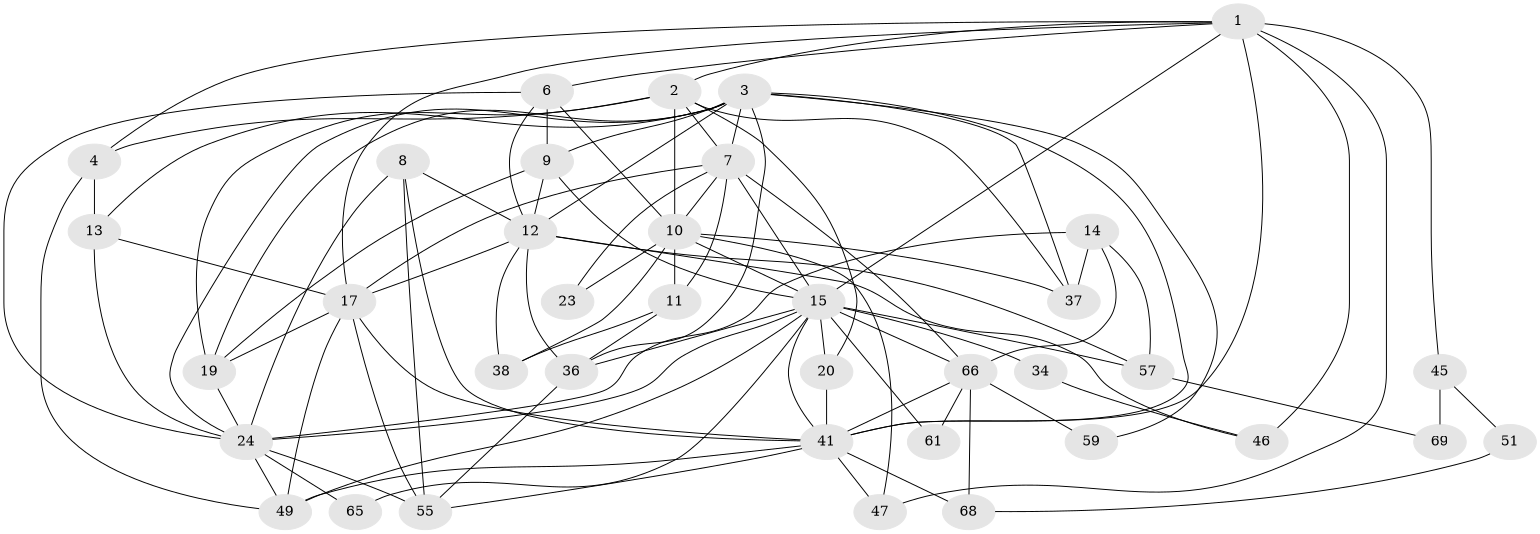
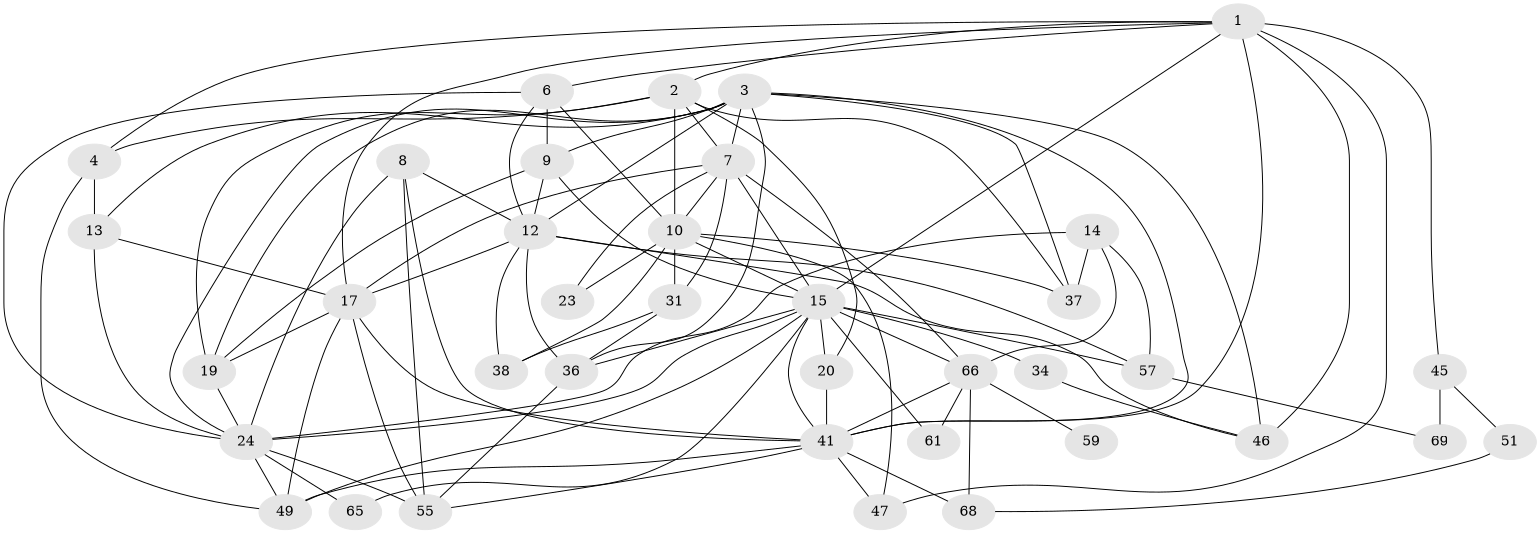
(1117, 165) -> (1106, 139)
(675, 302) -> (675, 302)
